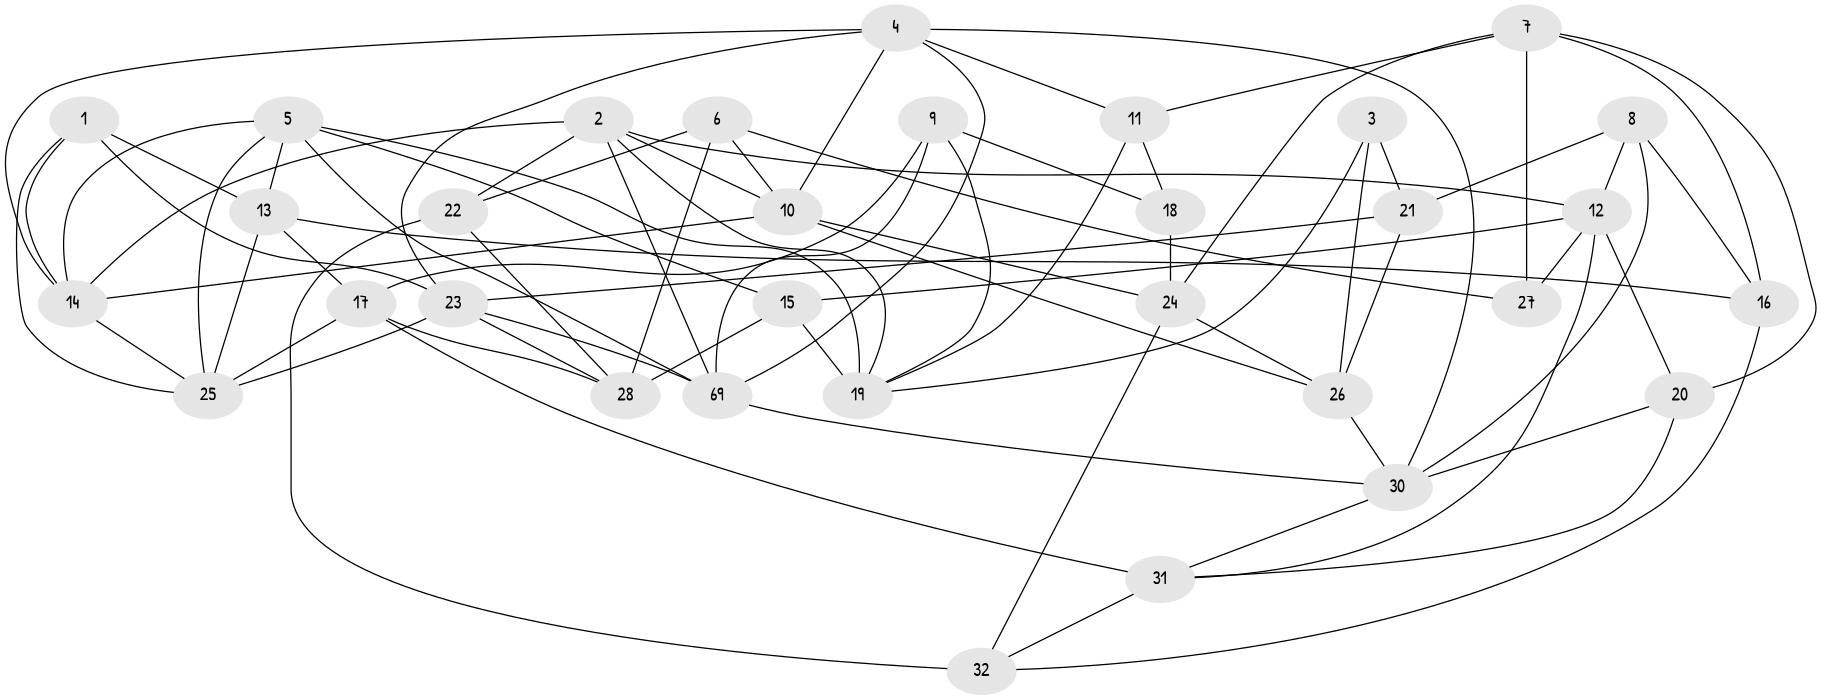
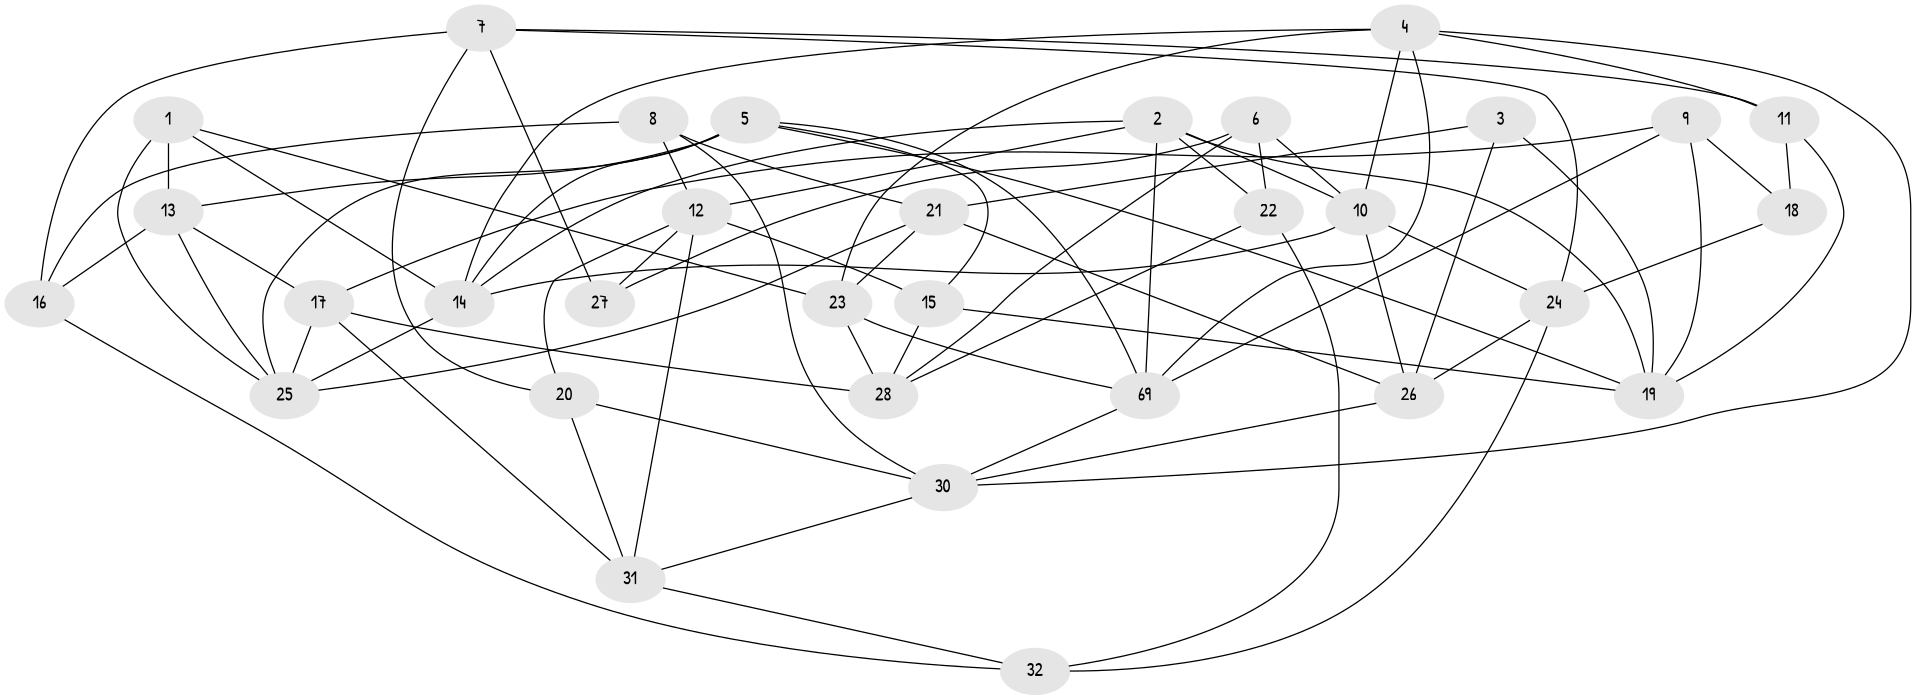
(333, 354) -> (619, 334)
